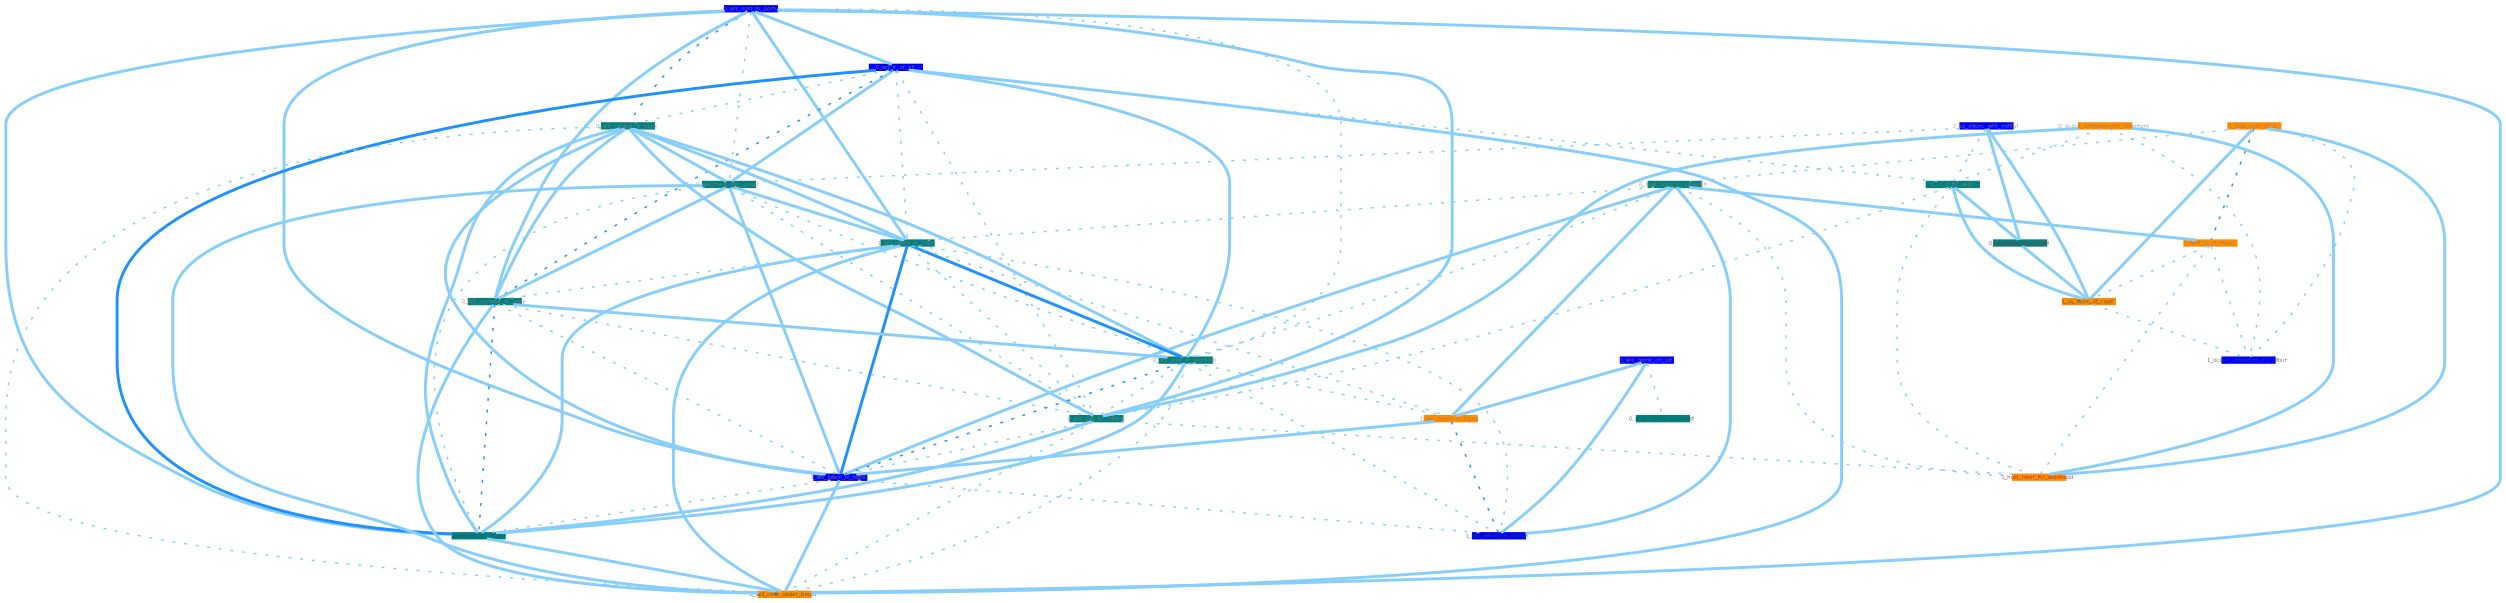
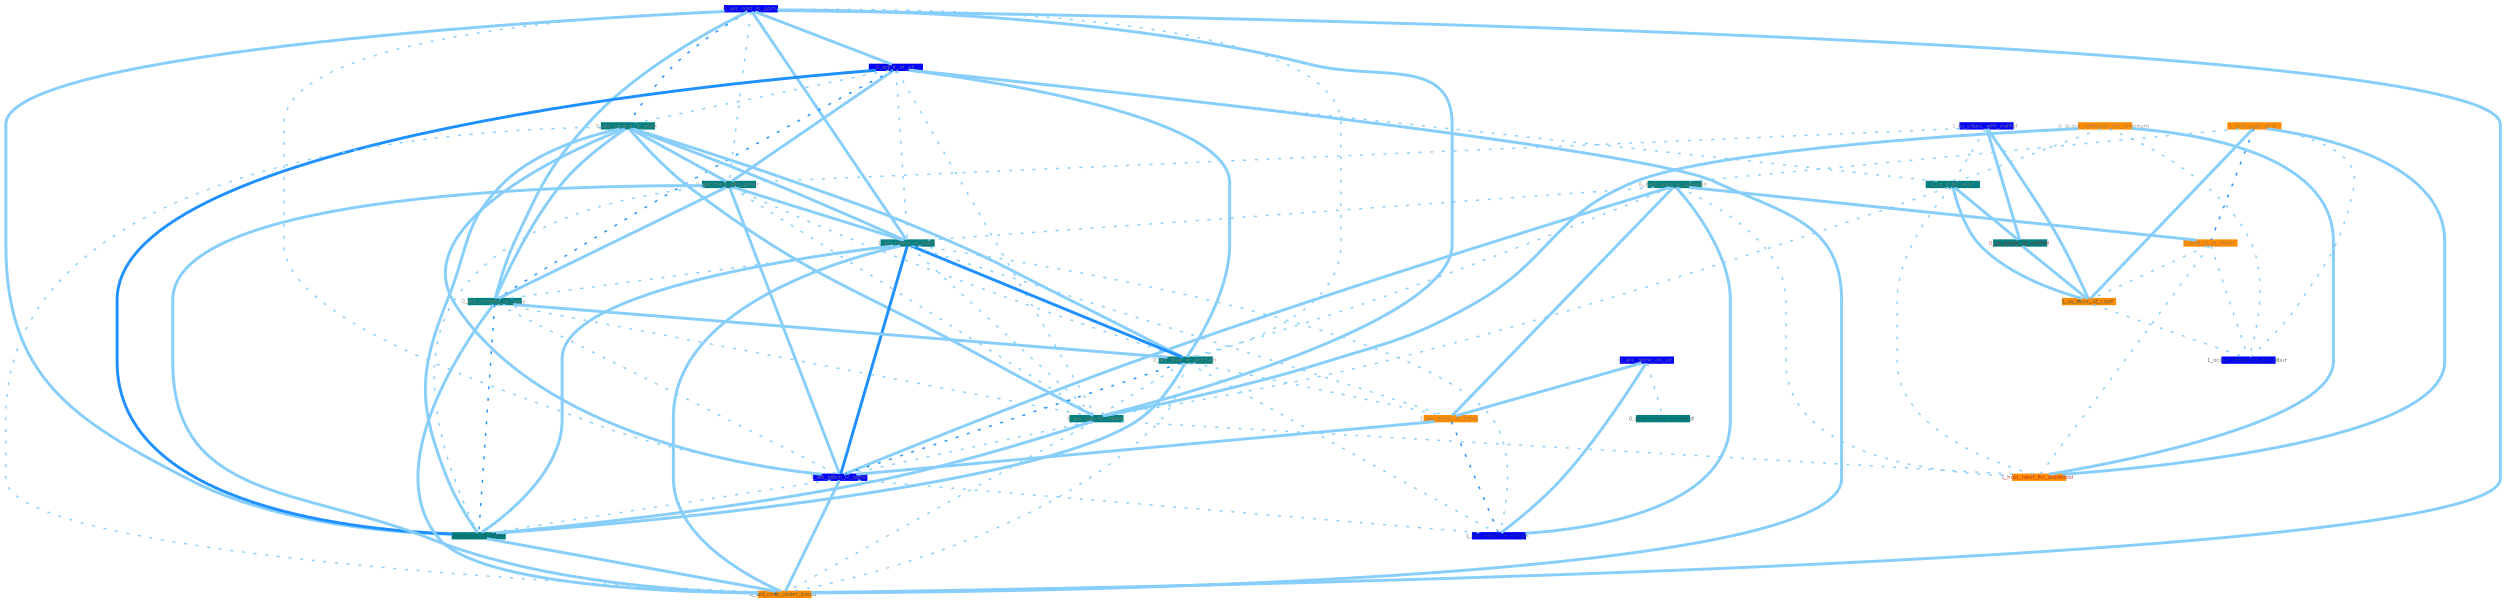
(1986, 126) -> (1986, 126)
(286, 251) -> (286, 251)
